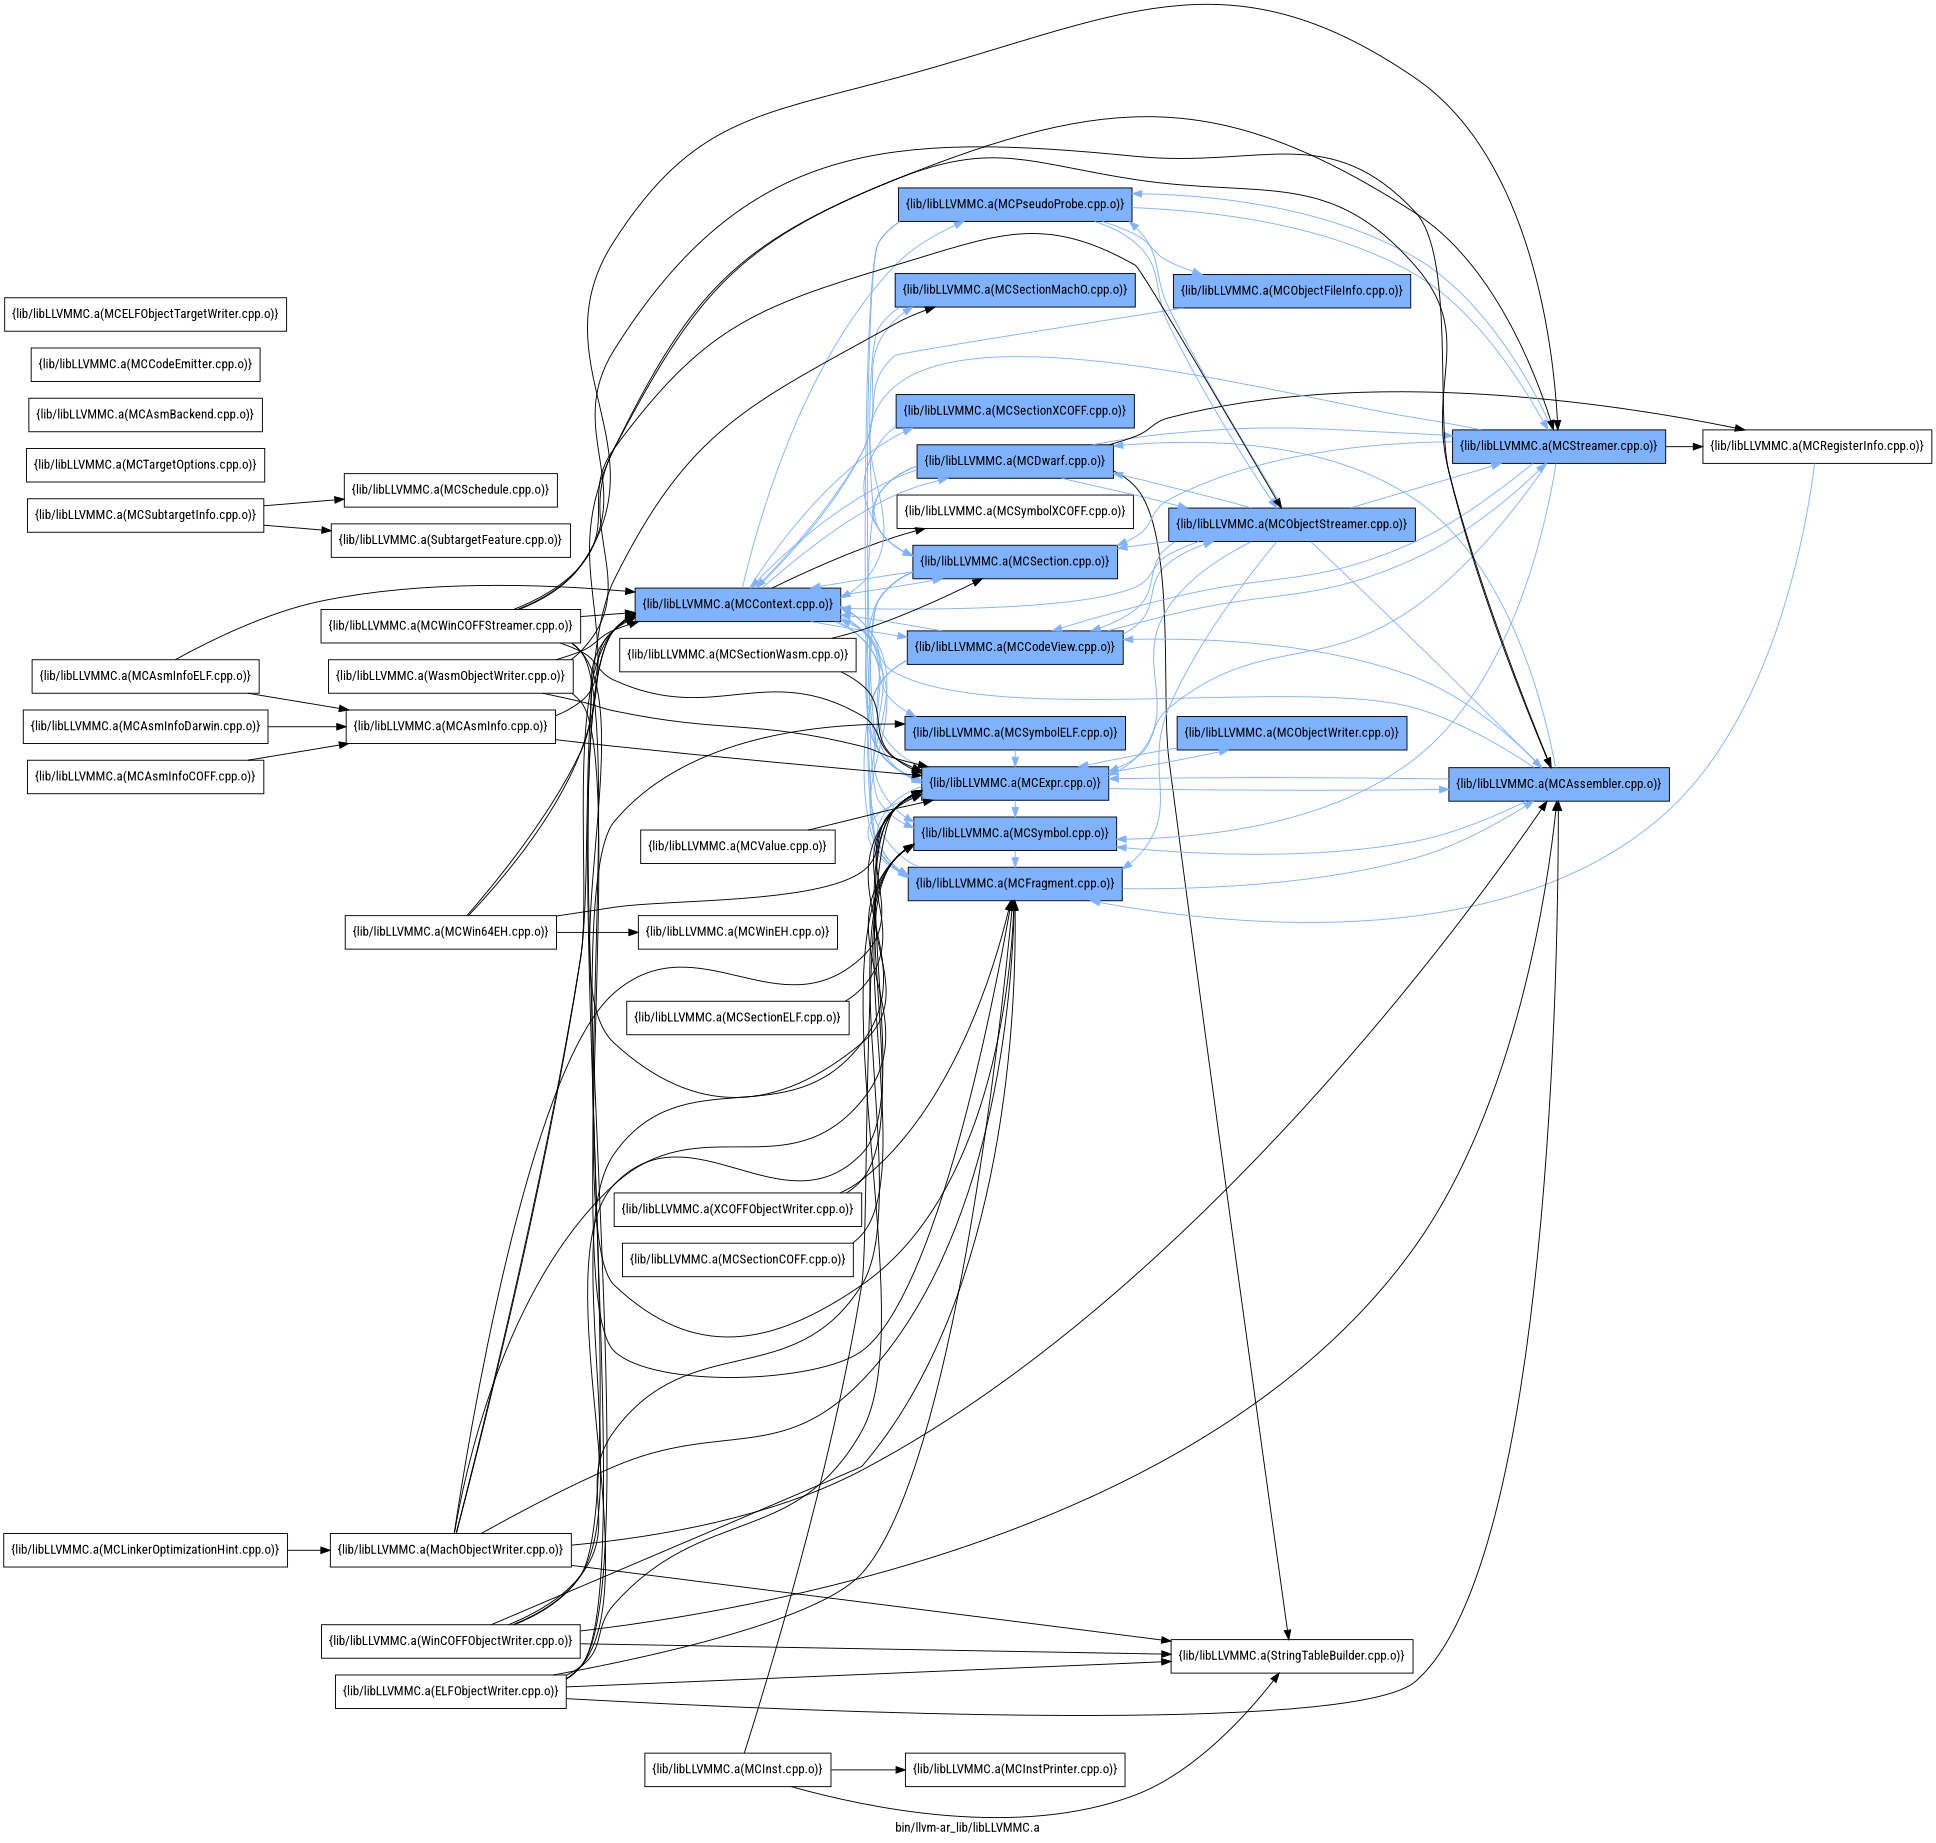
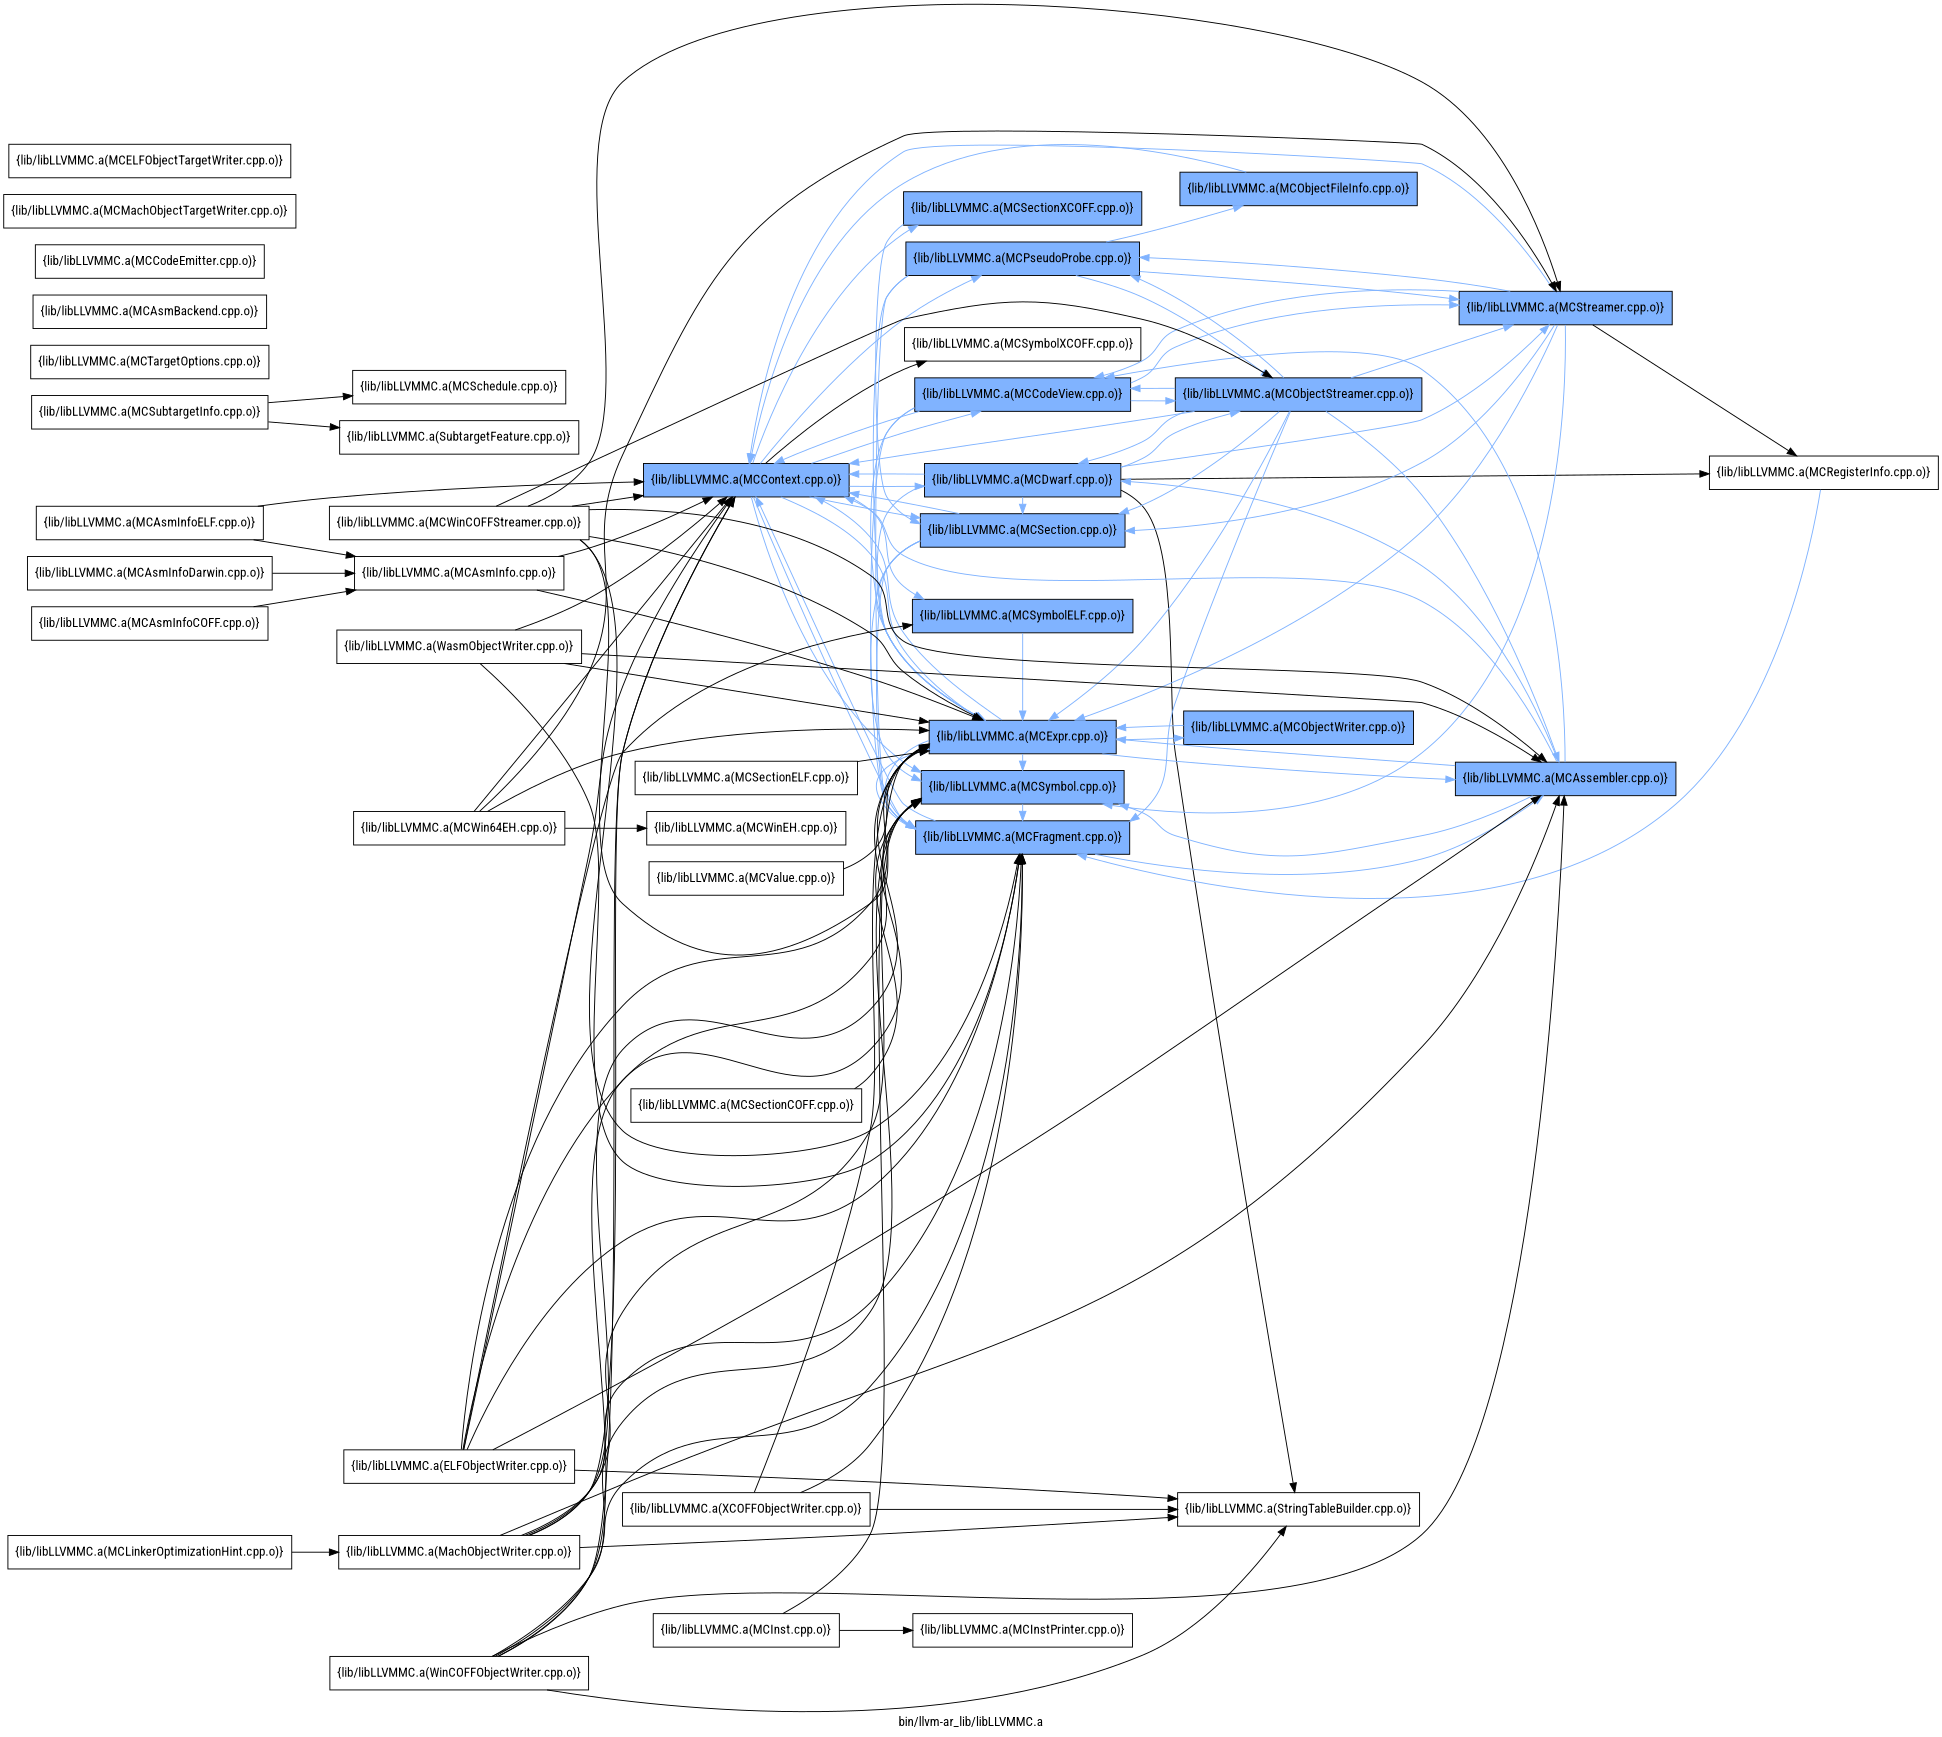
none -> (150, 211)
(1015, 290) -> none
(738, 655) -> none
(1054, 1814) -> (1019, 1509)
